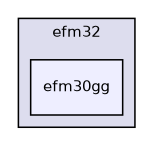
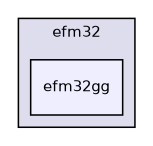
(77, 87) -> (77, 87)
